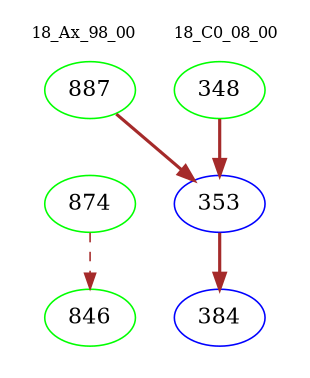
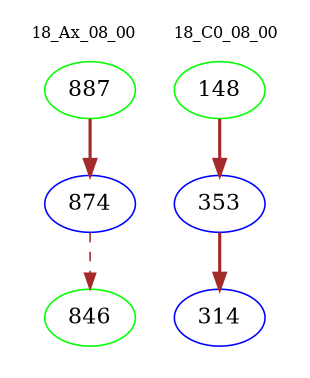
(84, 34) -> (84, 34)
(220, 90) -> (220, 90)
(138, 132) -> (90, 139)
(90, 204) -> (90, 204)
(220, 318) -> (220, 318)
